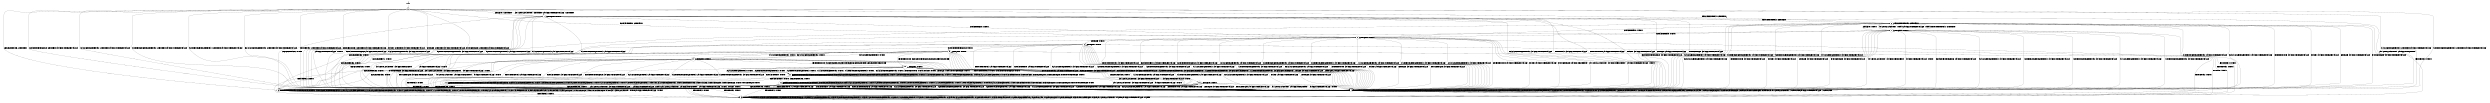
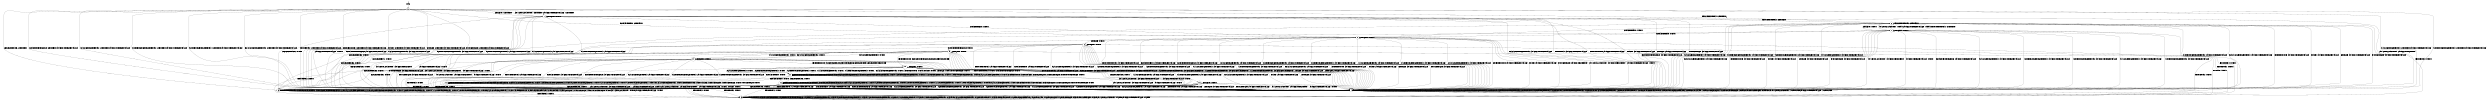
(408, 4) -> (408, 4)
